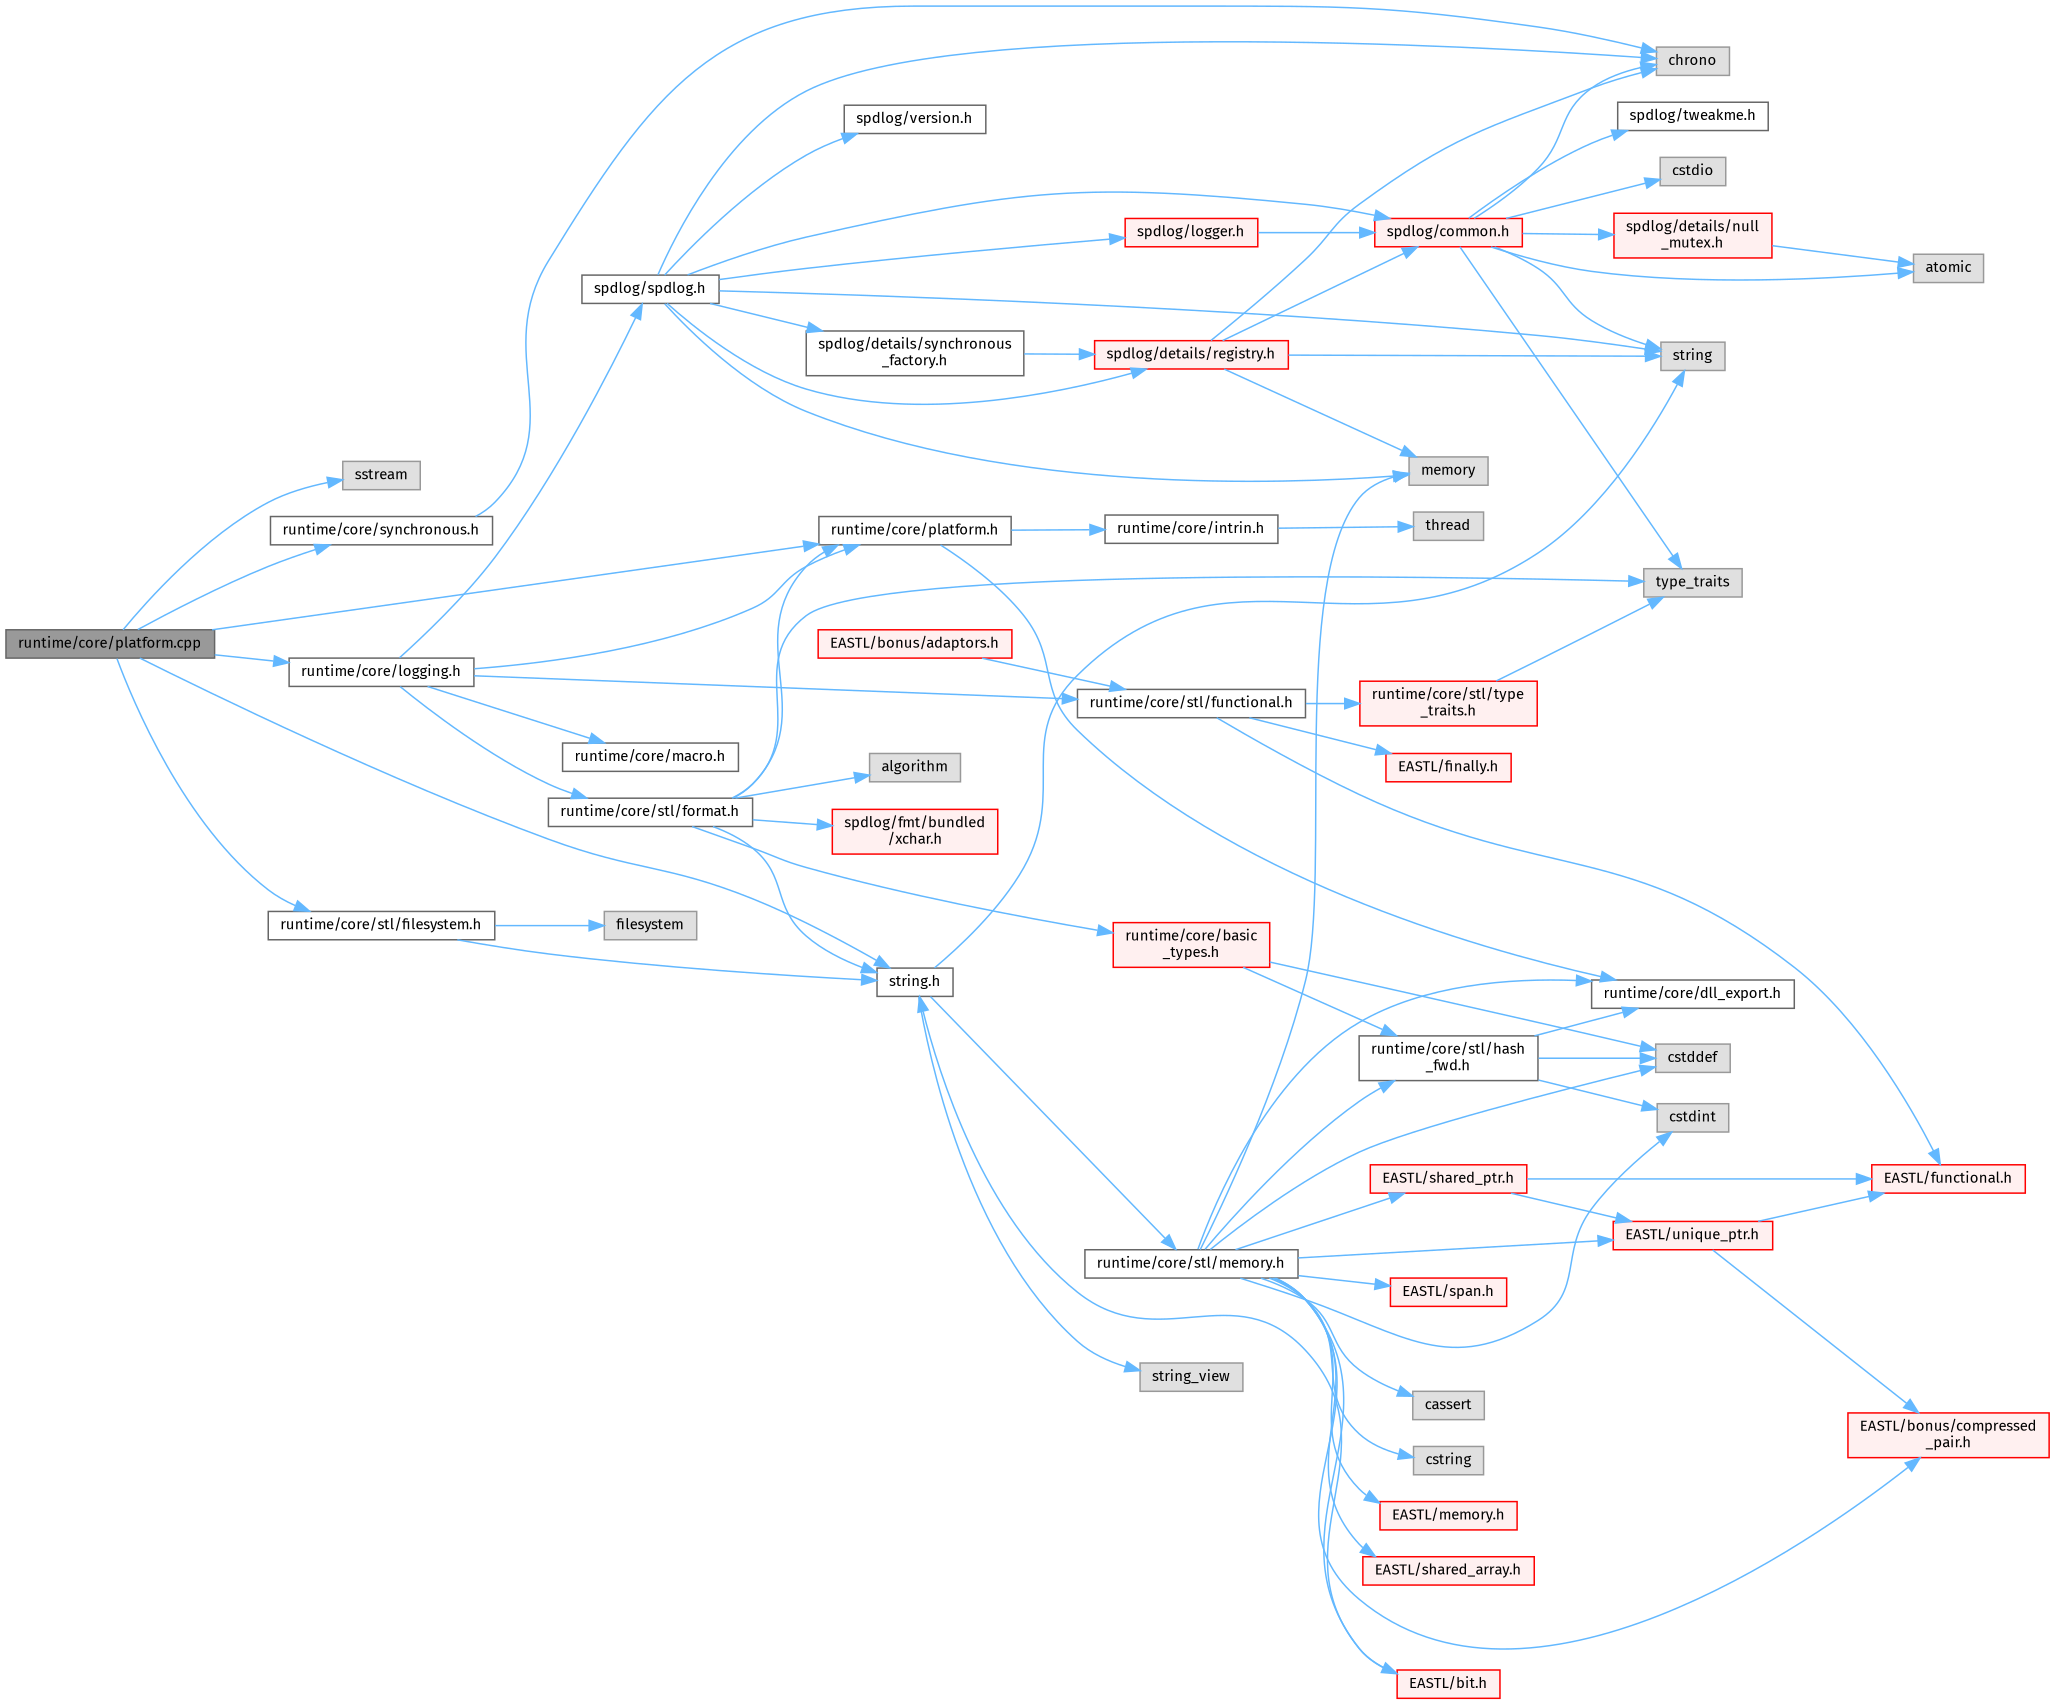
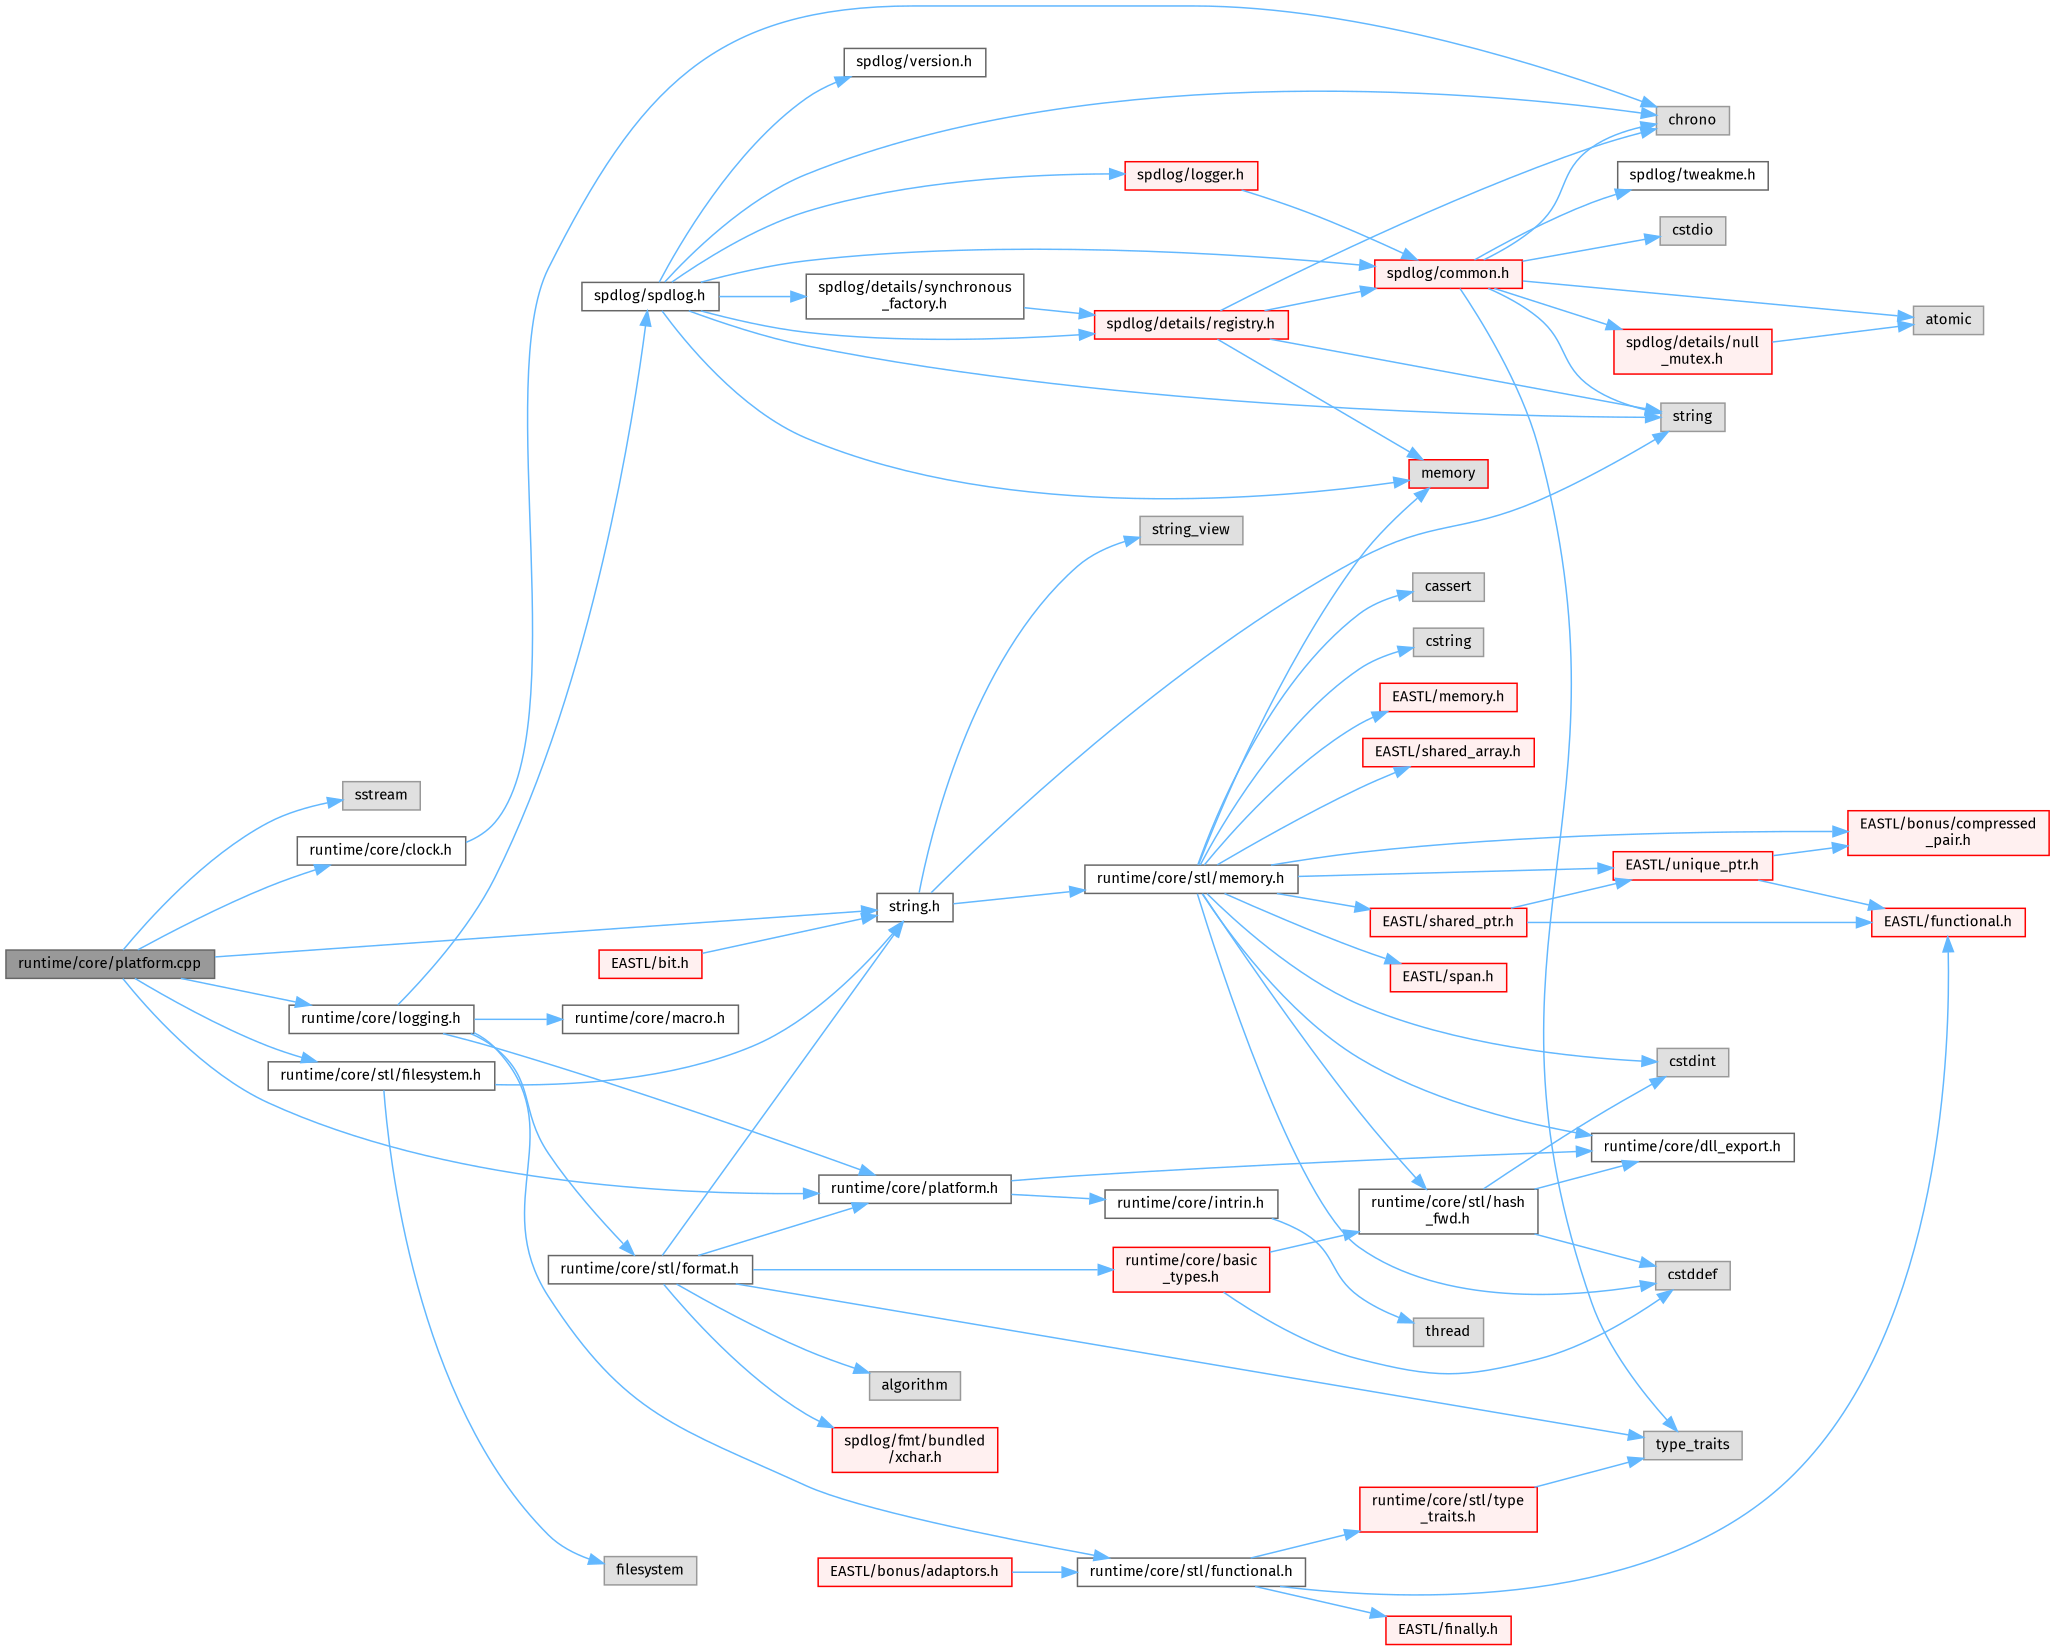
(1449, 471) -> (1449, 474)
(382, 531) -> (382, 851)
(1334, 1471) -> none
